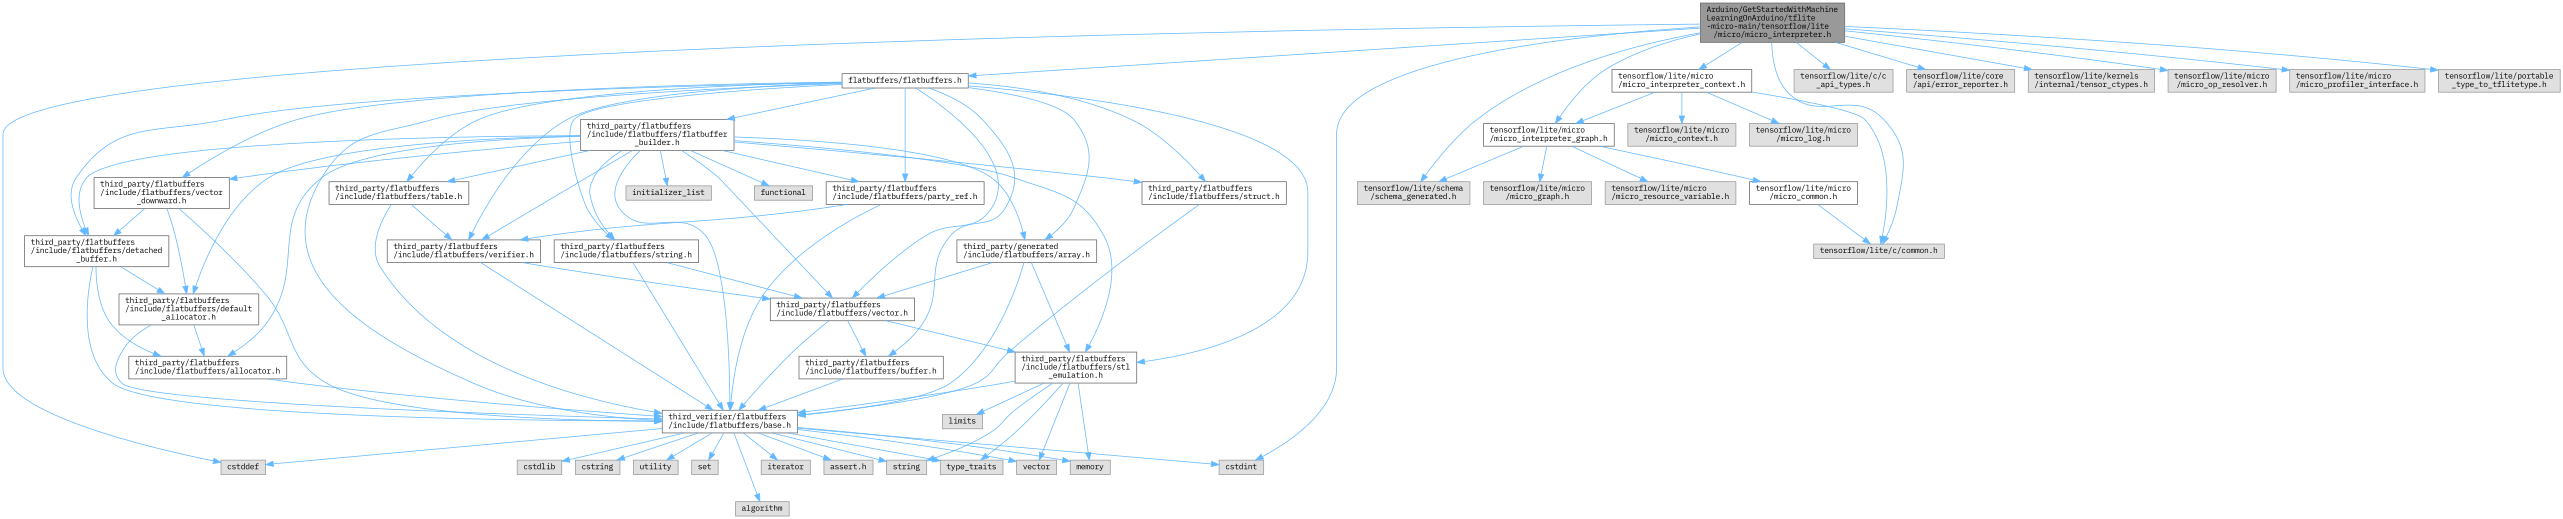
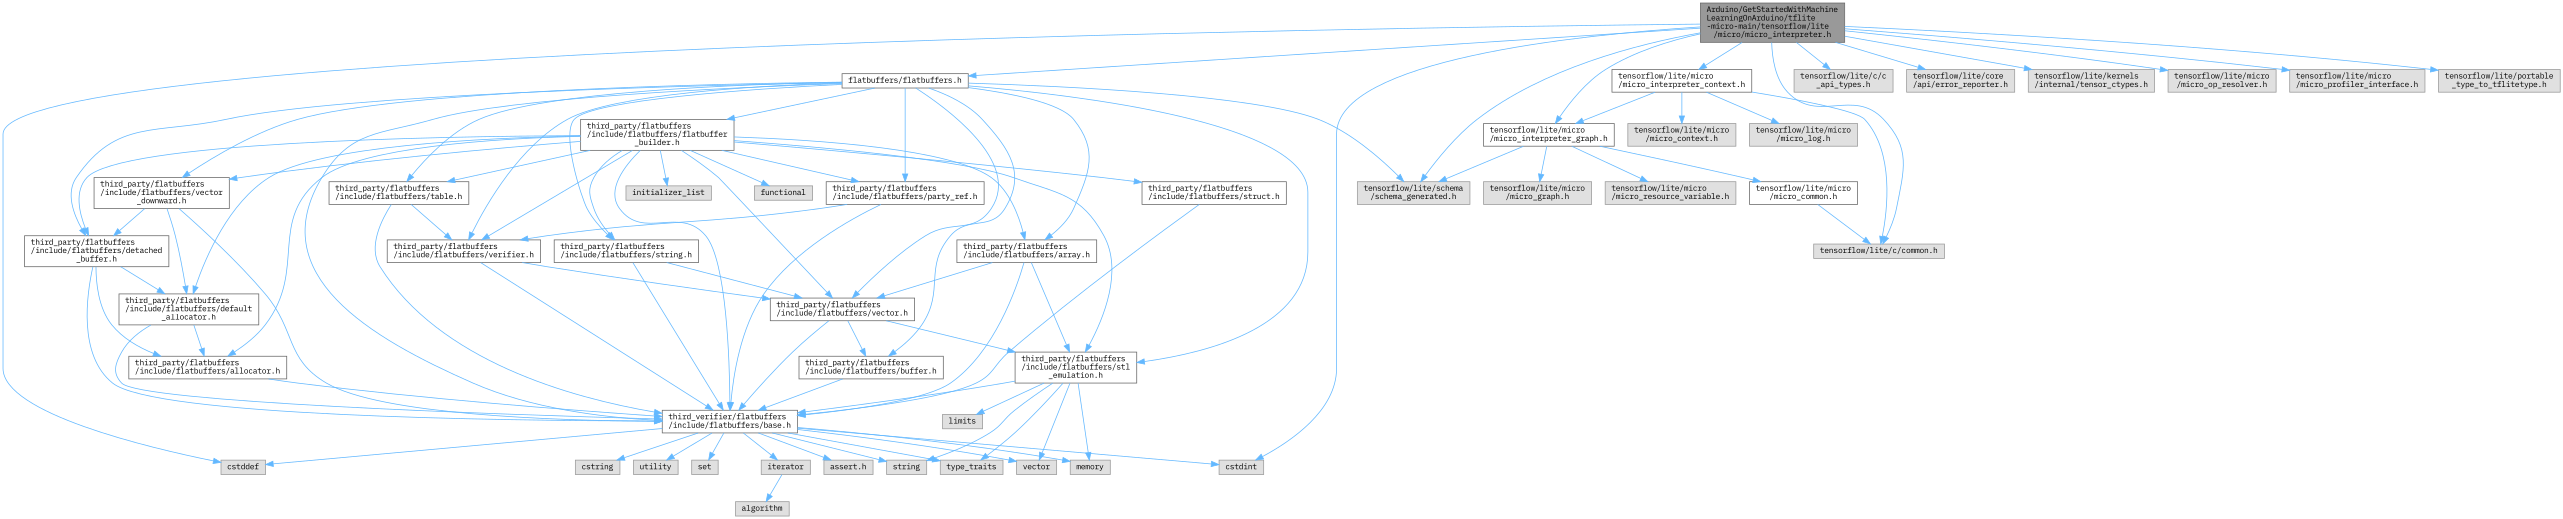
(1095, 105) -> (1194, 97)
(1027, 251) -> (1027, 251)
(746, 464) -> (776, 485)
(539, 467) -> none
